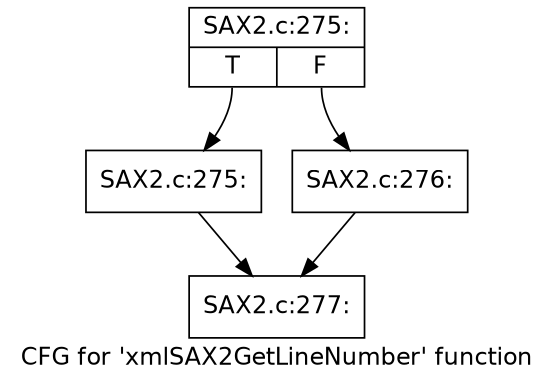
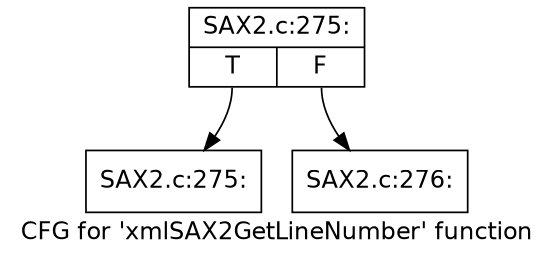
(277, 307) -> none
